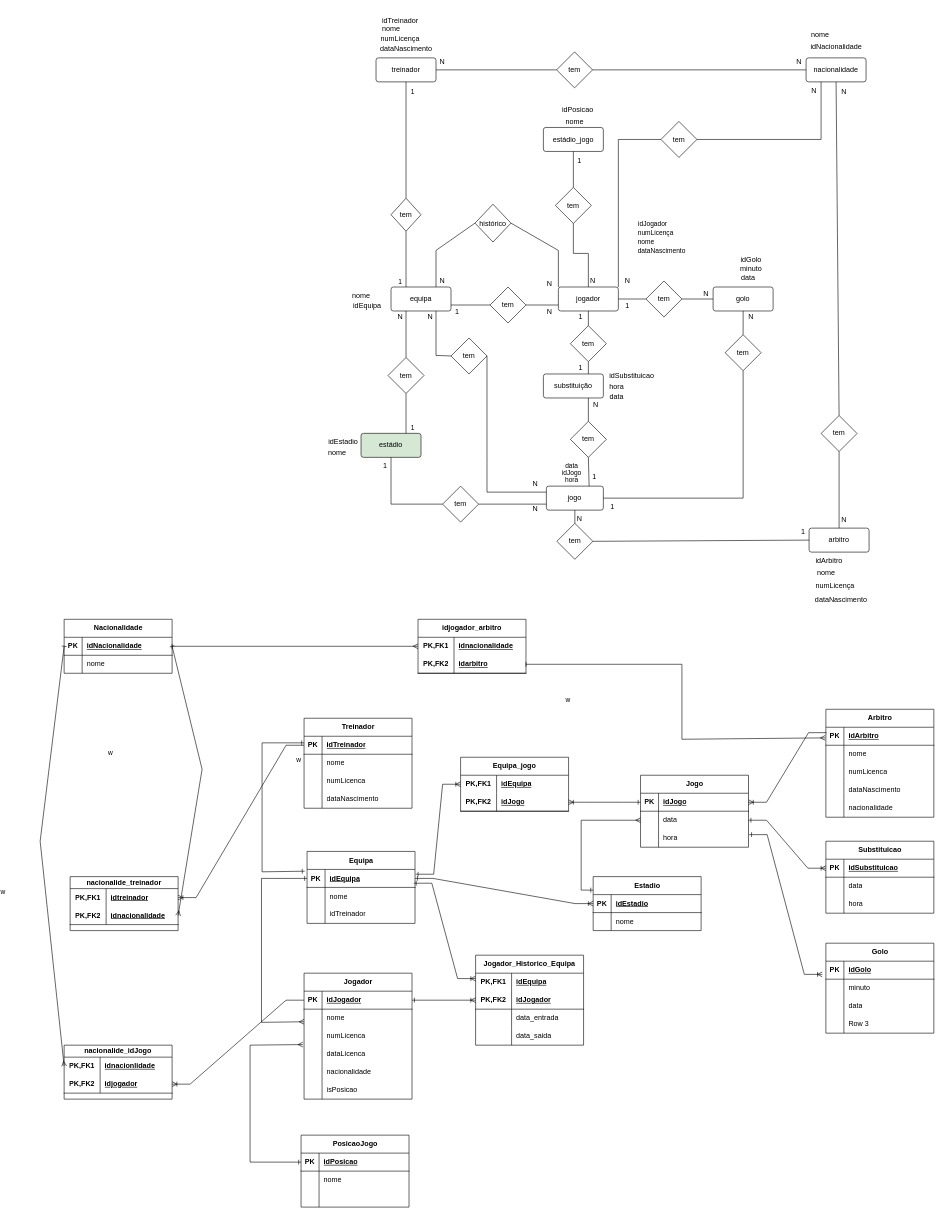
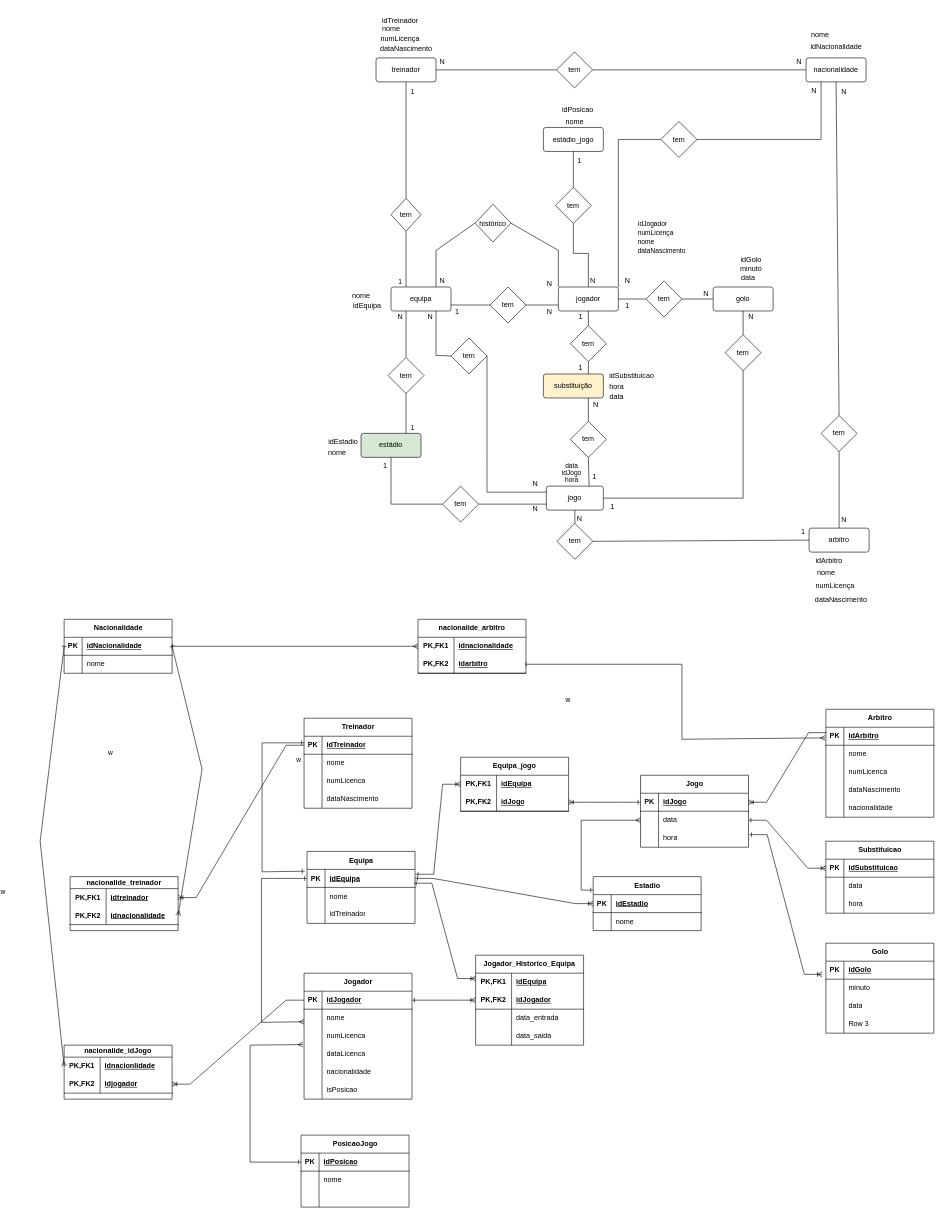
(573, 386) -> (573, 386)
(472, 629) -> (472, 629)
